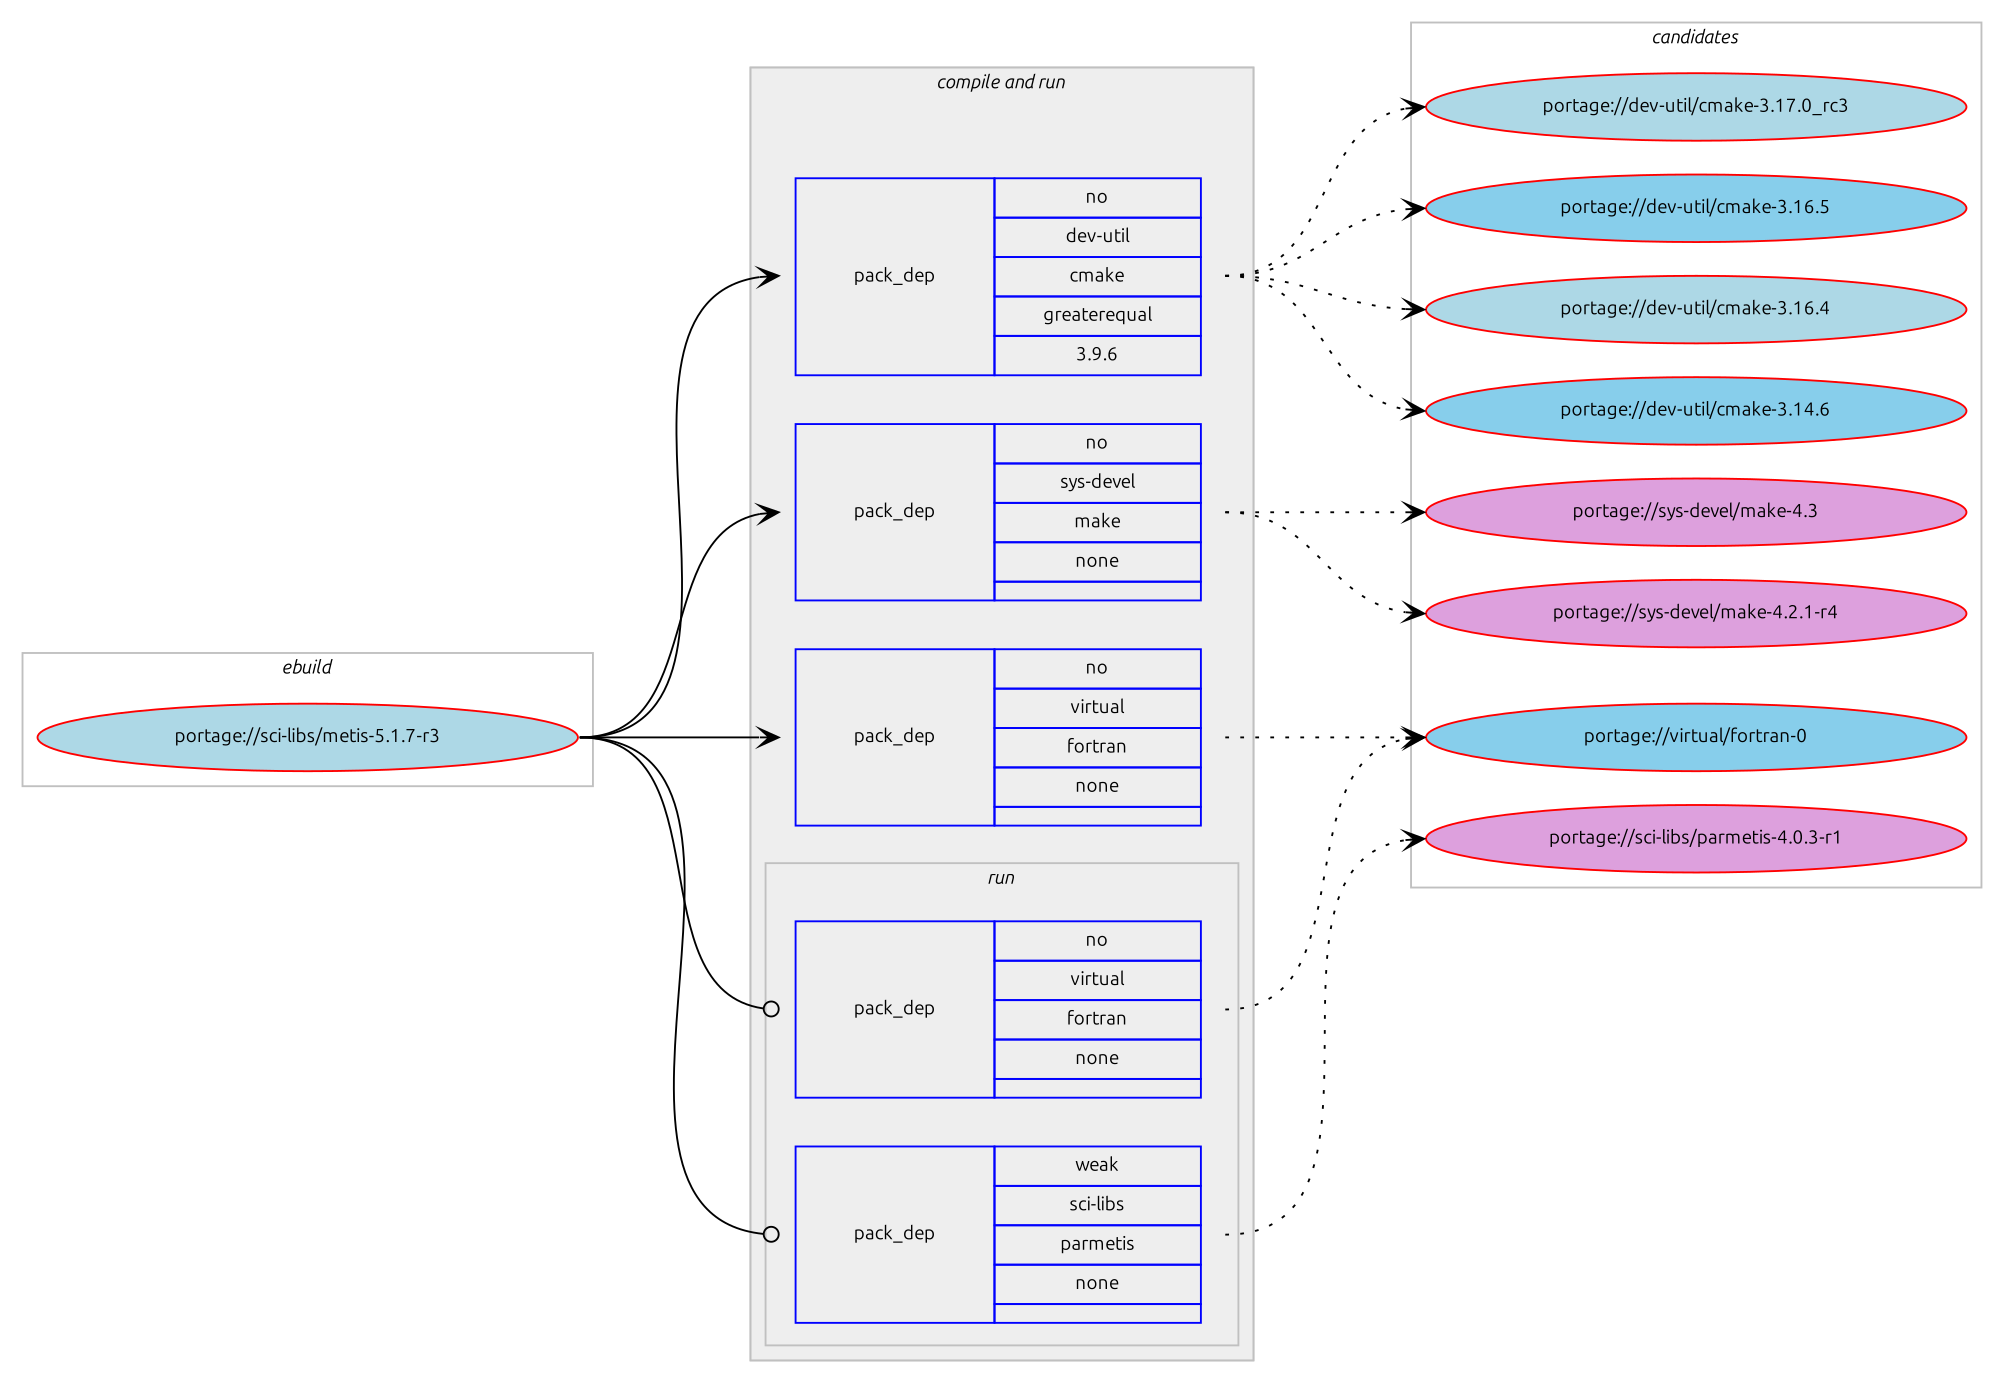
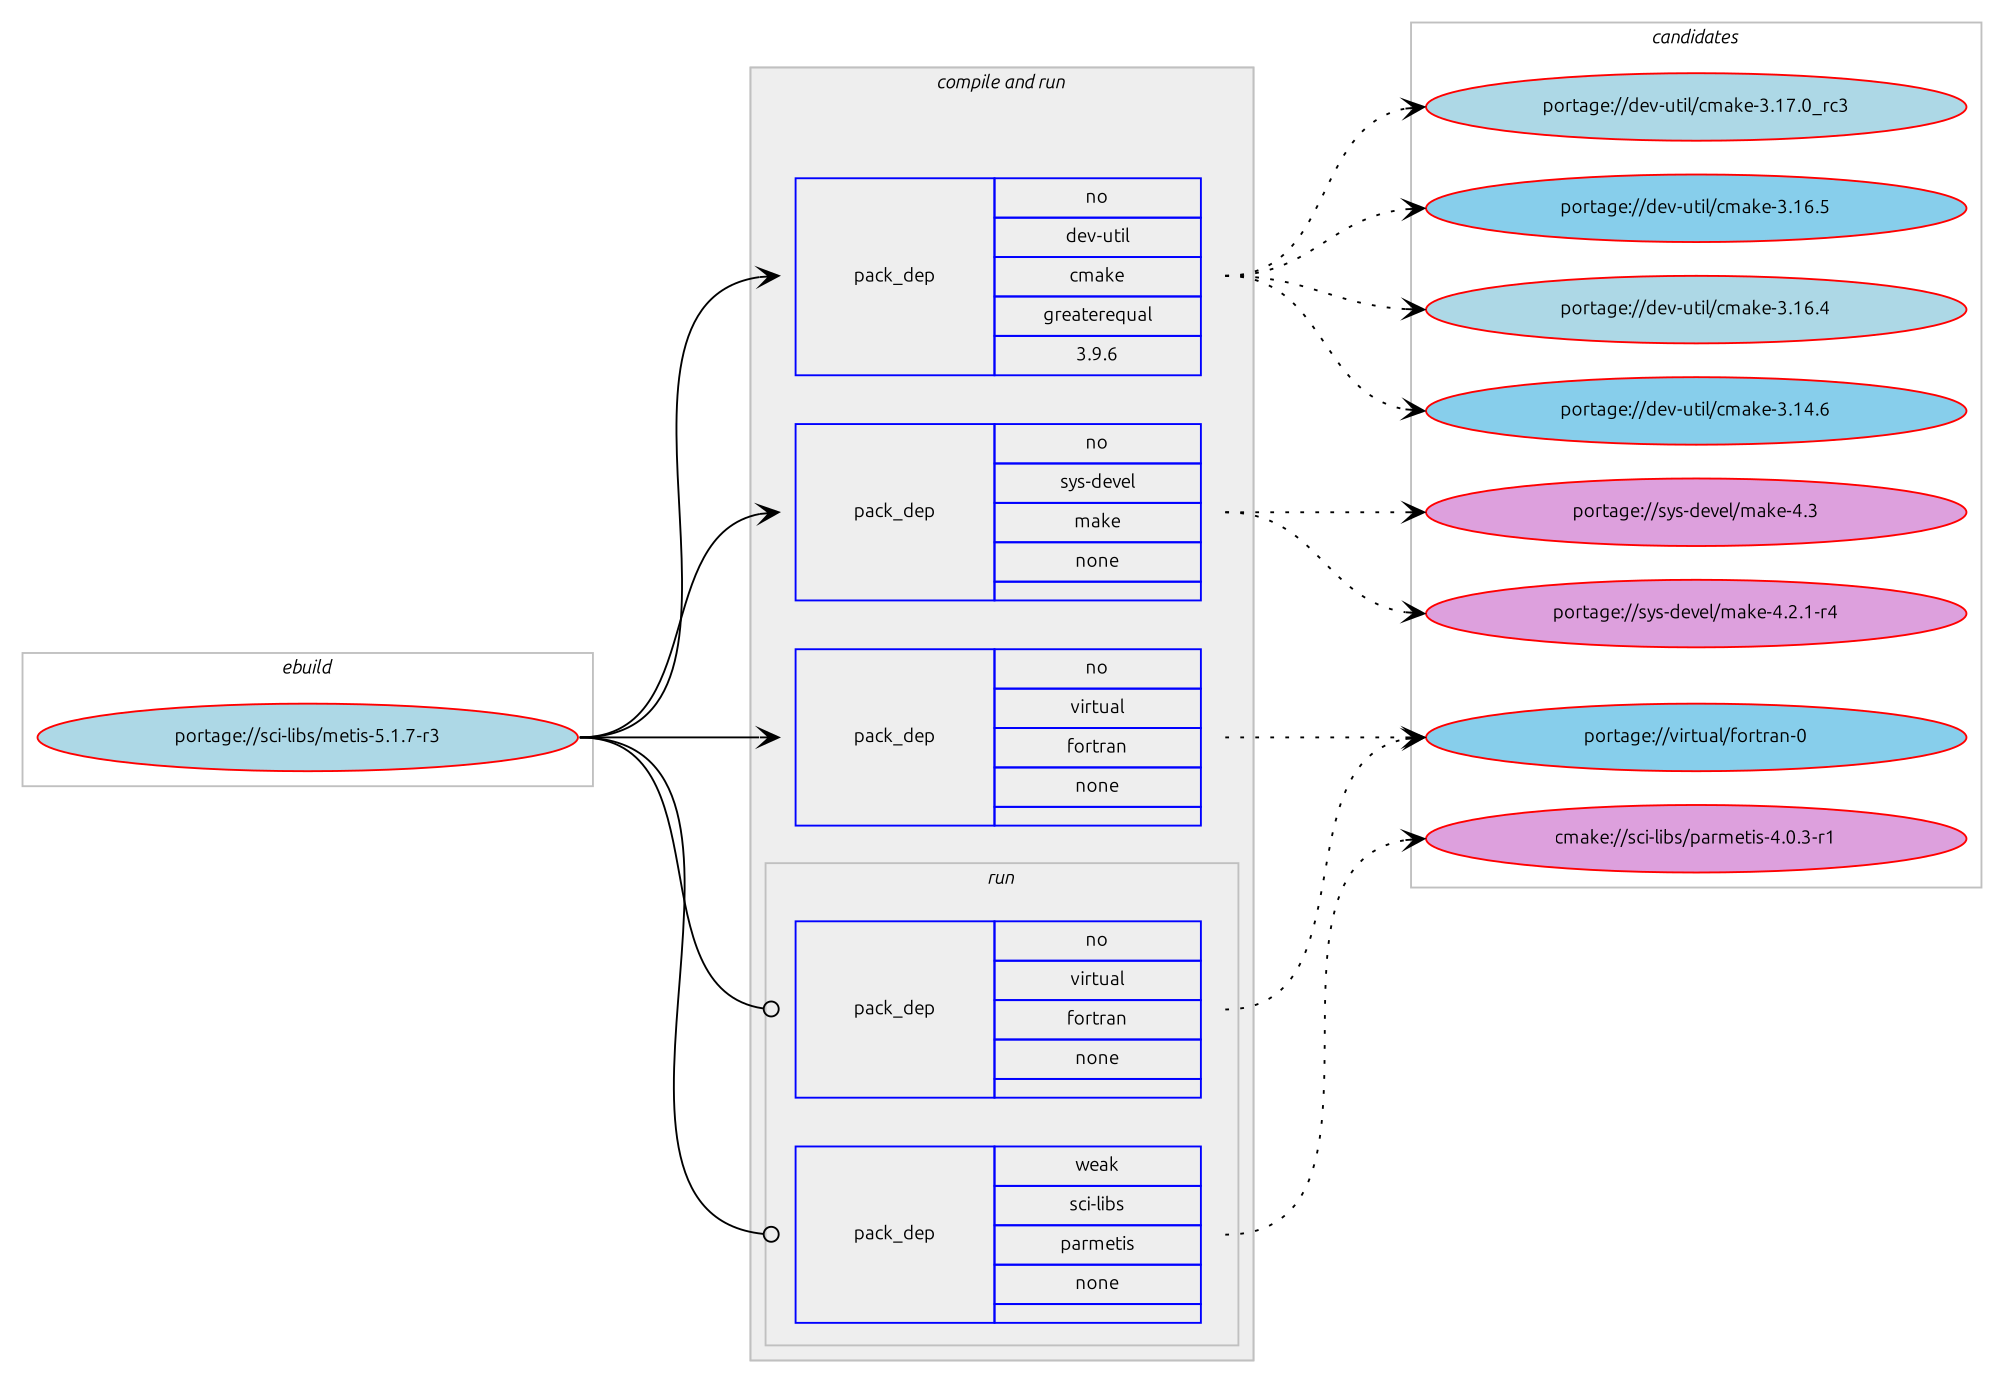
(1696, 839) -> (1696, 839)
